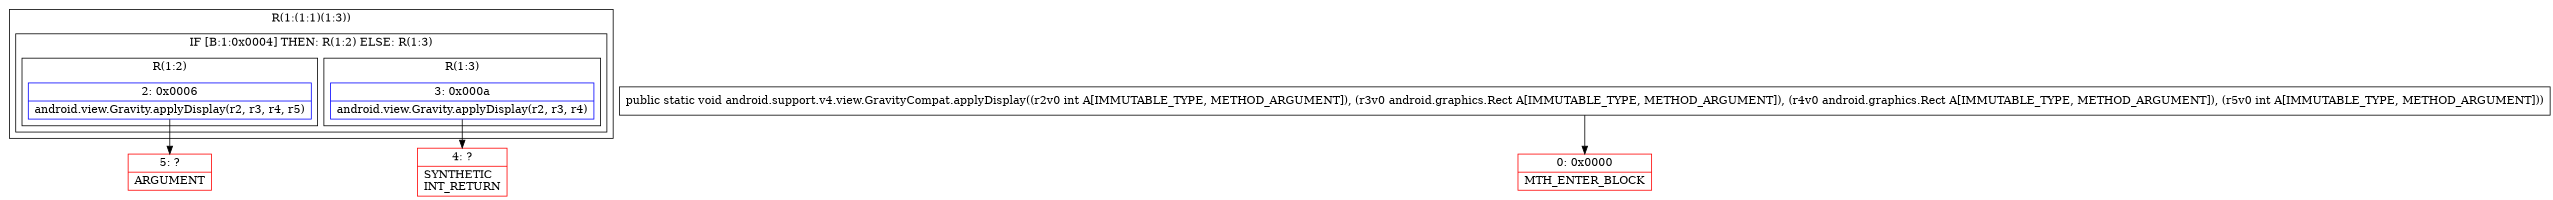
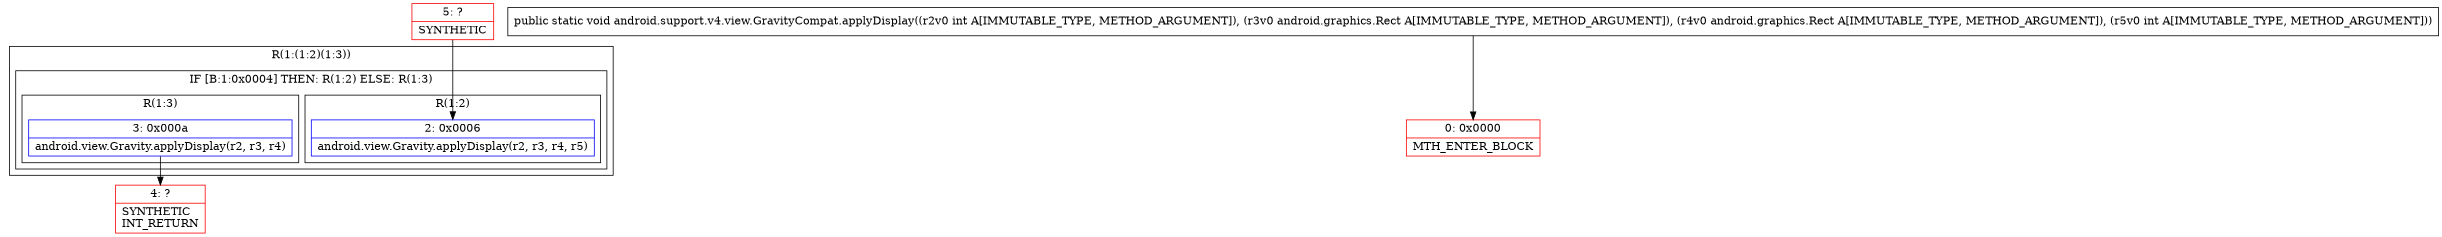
(311, 18) -> (311, 55)
(170, 133) -> (453, 76)
(170, 181) -> (453, 30)
